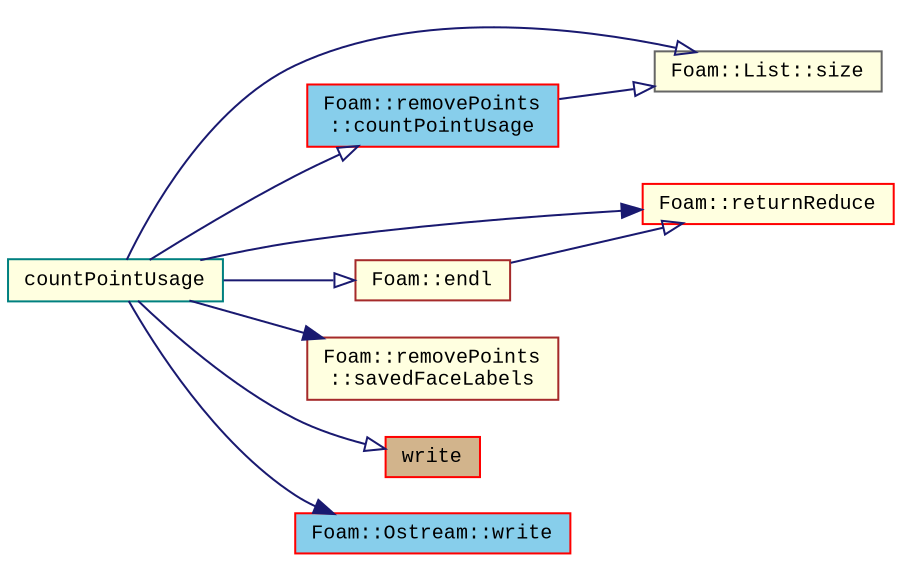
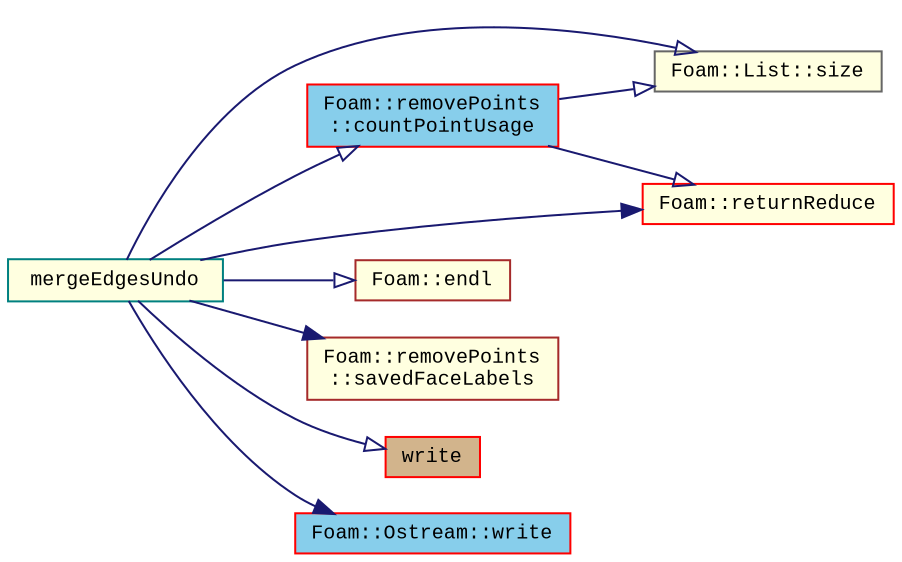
(587, 245) -> (611, 163)
(115, 280) -> (115, 280)
